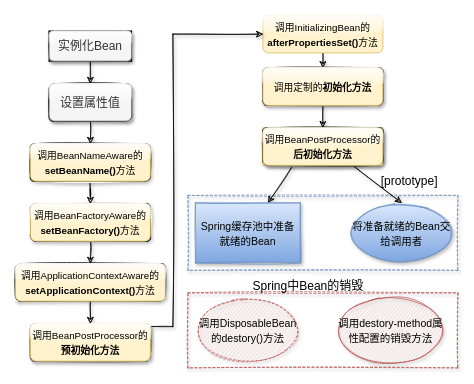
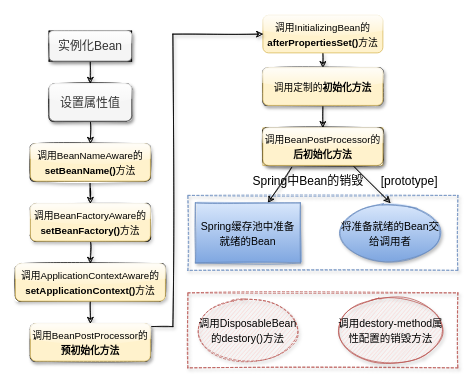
(402, 233) -> (390, 233)
(308, 285) -> (308, 180)
